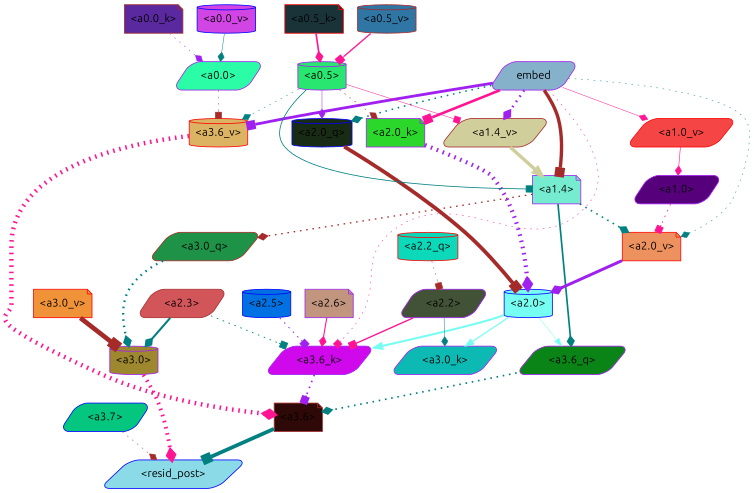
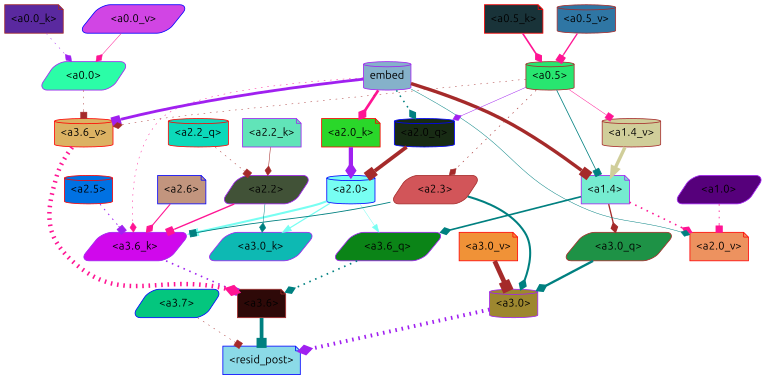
(226, 19) -> (134, 19)
(223, 43) -> (112, 44)
(322, 76) -> (550, 76)
(534, 76) -> (387, 76)
(517, 100) -> none
(355, 101) -> (496, 129)
(275, 102) -> (324, 100)
(466, 104) -> (372, 100)
(727, 106) -> (536, 180)
none -> (272, 133)
(395, 133) -> (351, 133)
(495, 133) -> (631, 133)
(682, 133) -> none
(497, 184) -> (351, 157)
(400, 215) -> (611, 212)
(600, 216) -> (656, 215)
(495, 223) -> (252, 89)
(592, 274) -> none
(128, 291) -> (569, 273)
(267, 303) -> (89, 190)
(329, 303) -> (182, 190)
(245, 330) -> (294, 218)
(161, 411) -> (400, 329)
(136, 443) -> (216, 330)
(173, 474) -> (262, 360)
